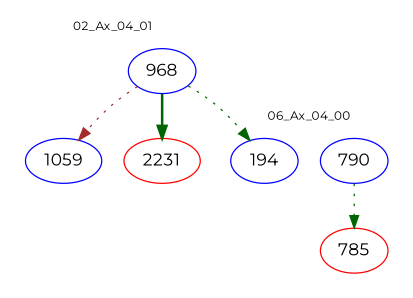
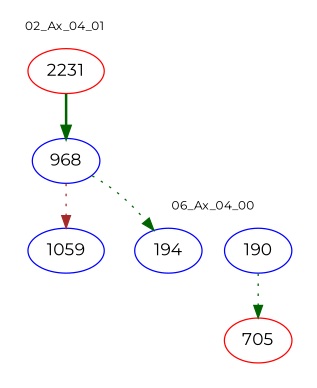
(162, 110) -> (66, 110)
(354, 161) -> (258, 251)
(354, 251) -> (258, 340)
